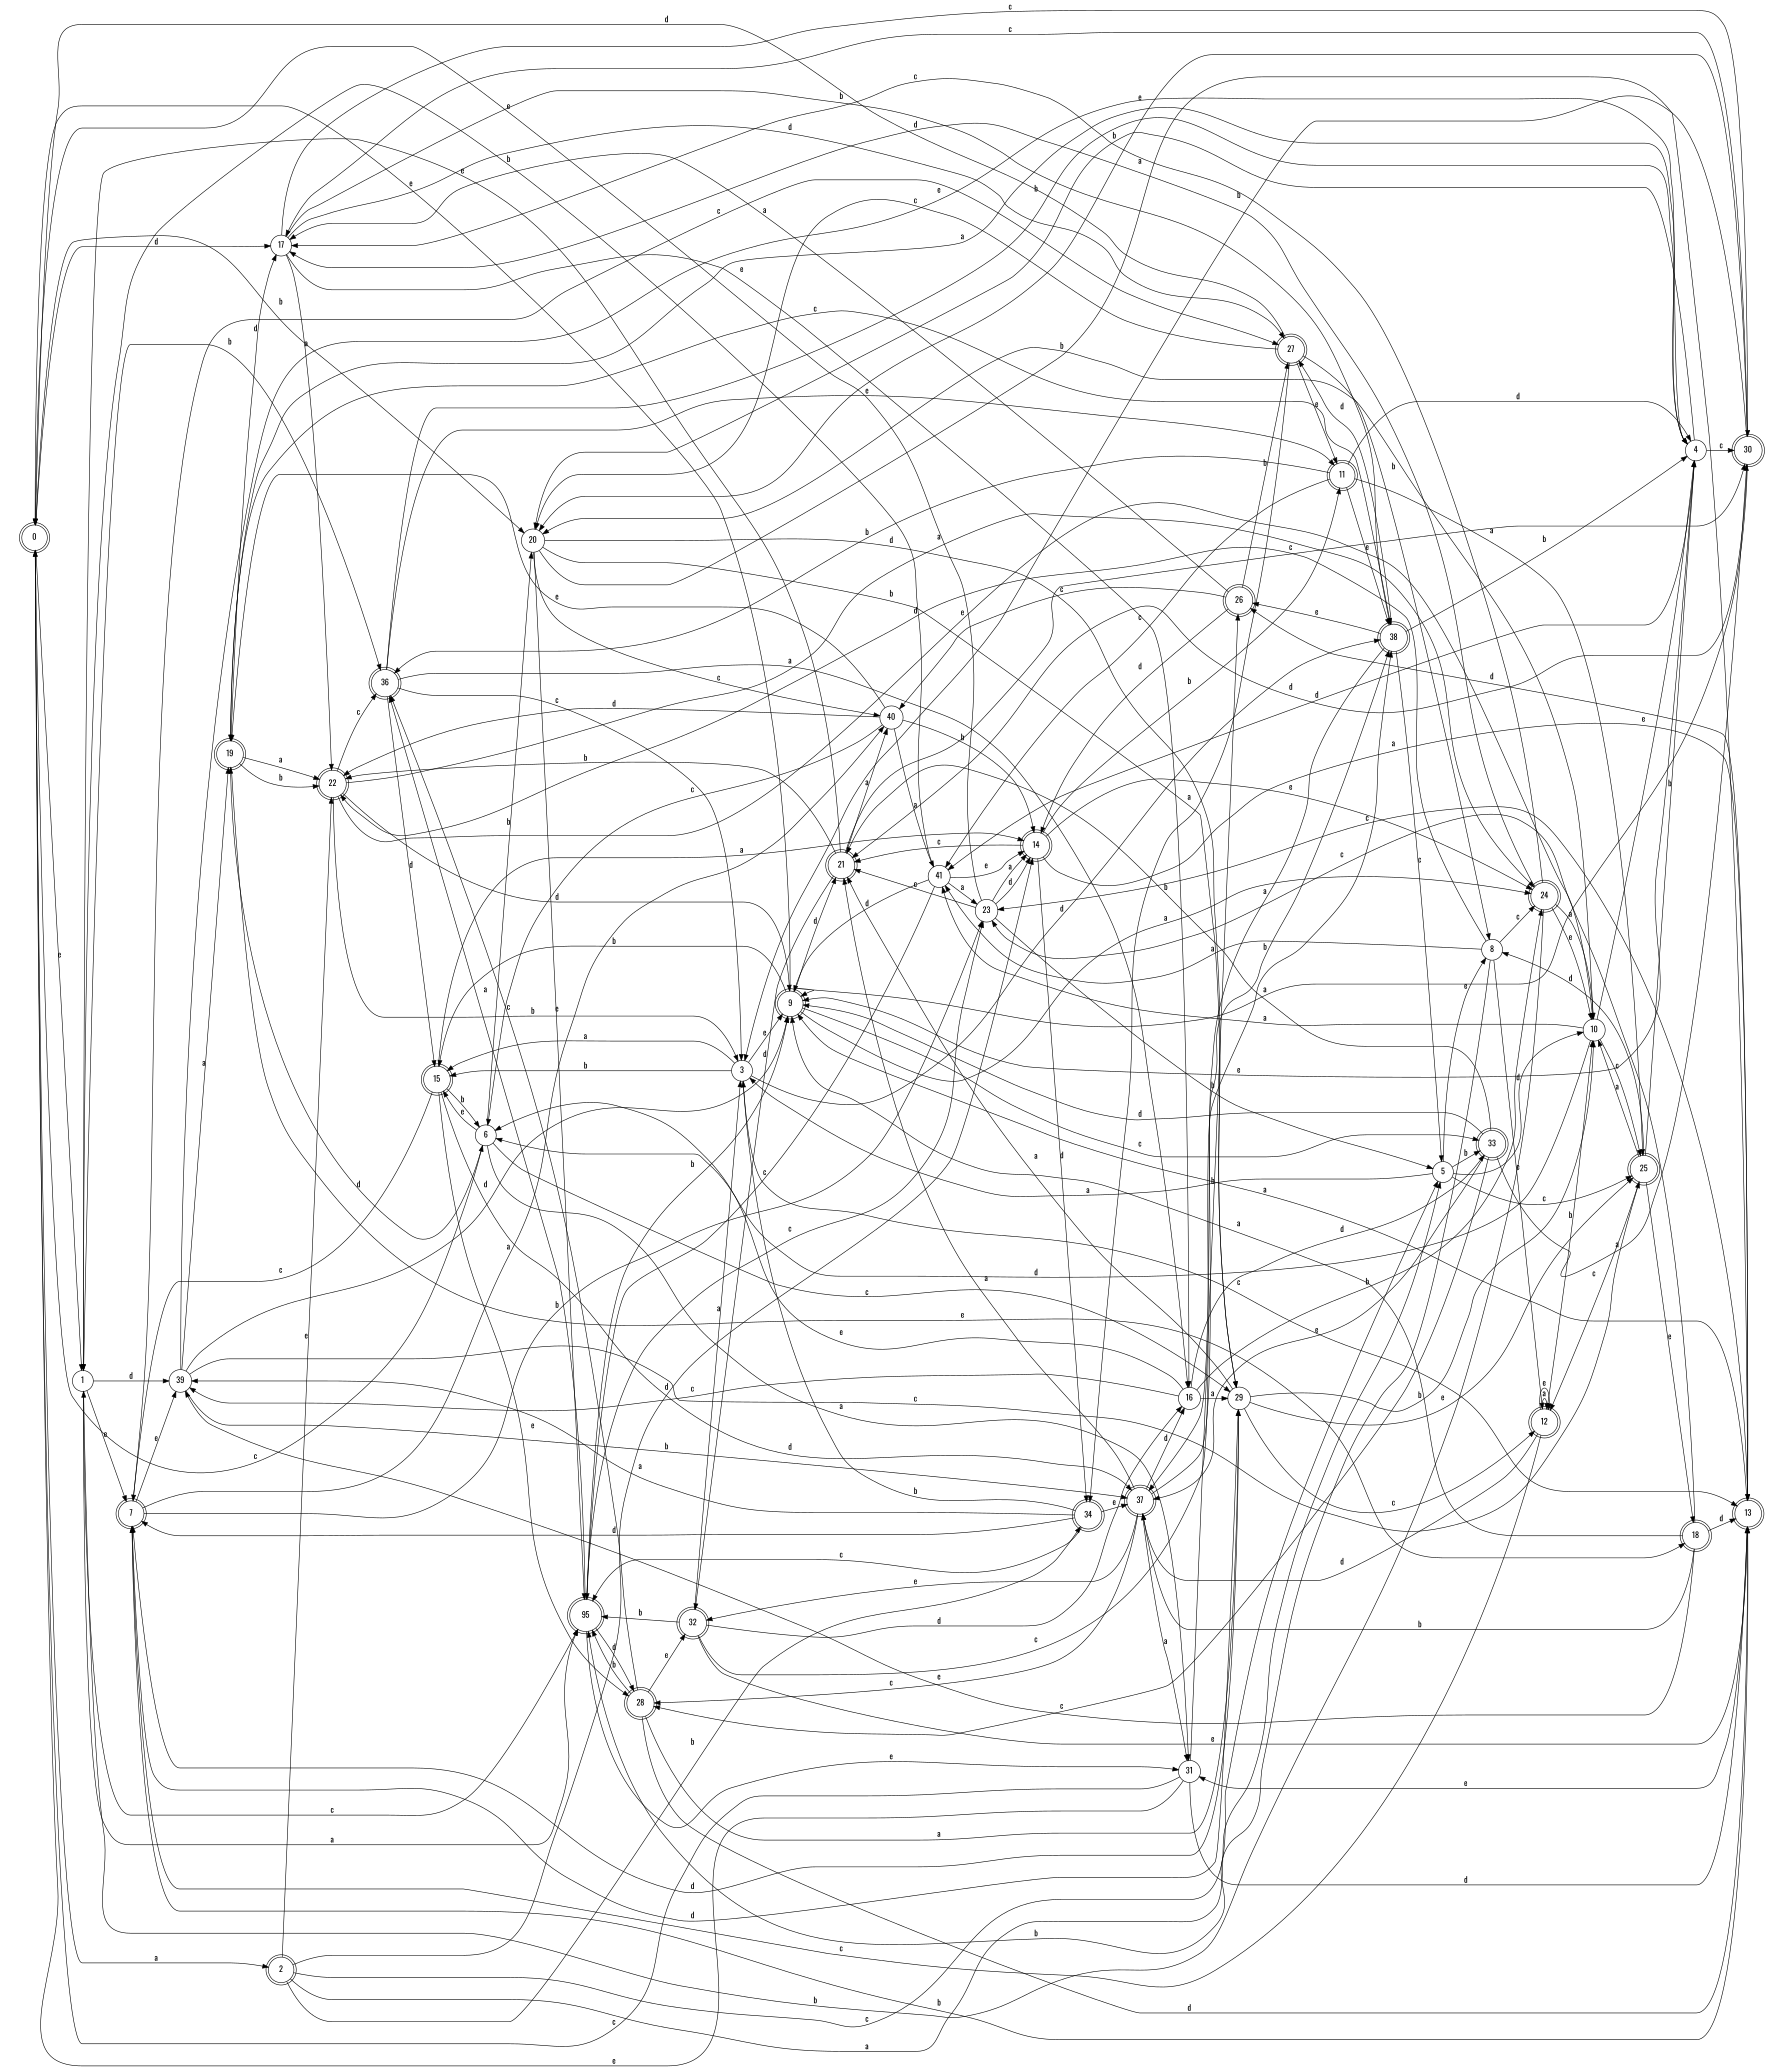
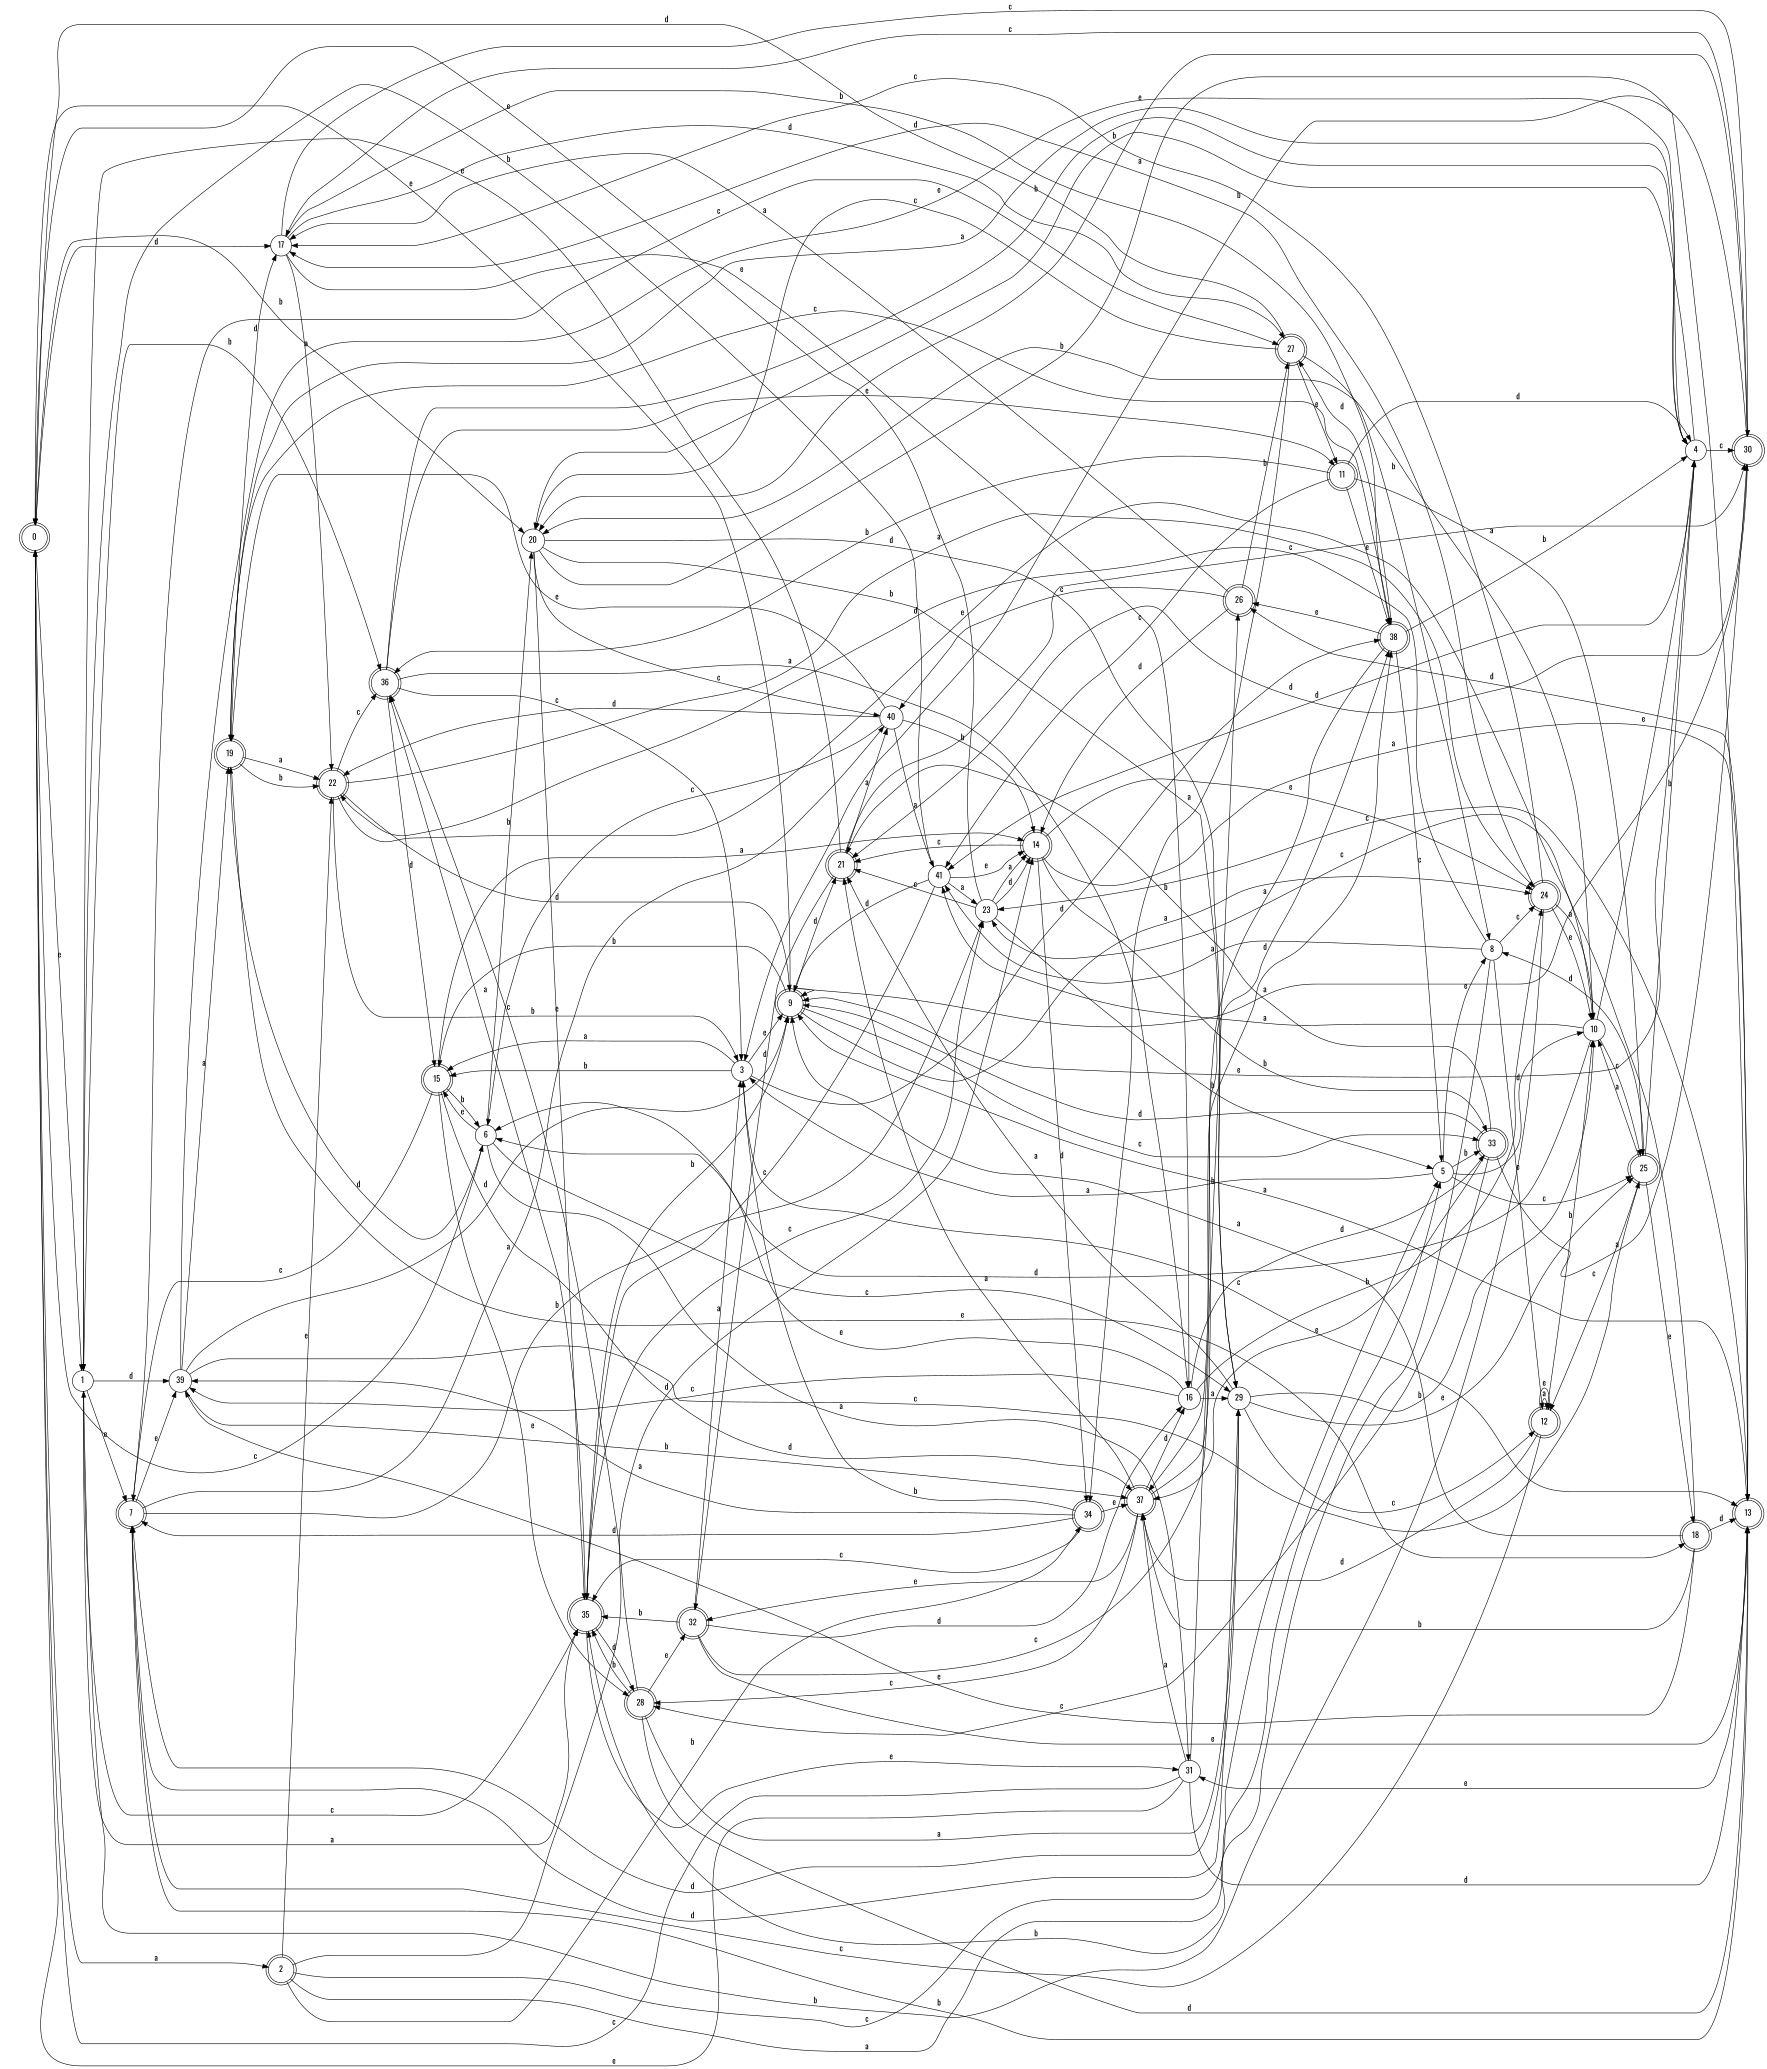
(1210, 677) -> (1225, 1040)
(627, 762) -> none
(1265, 948) -> (1265, 948)
(586, 1615) -> (586, 1615)
(1162, 1635) -> (1159, 1641)
